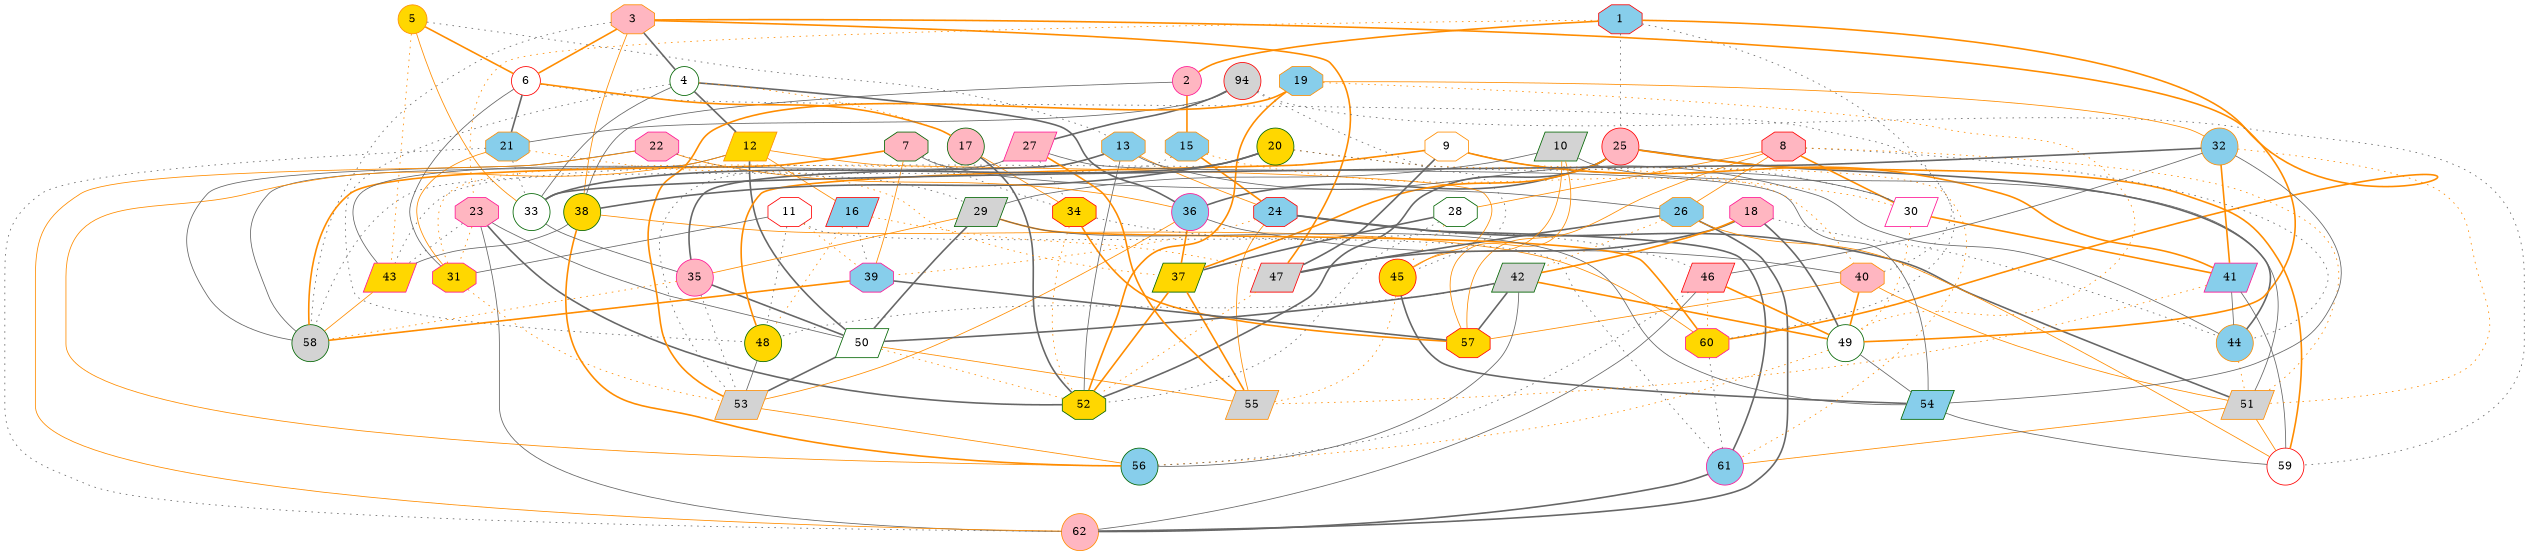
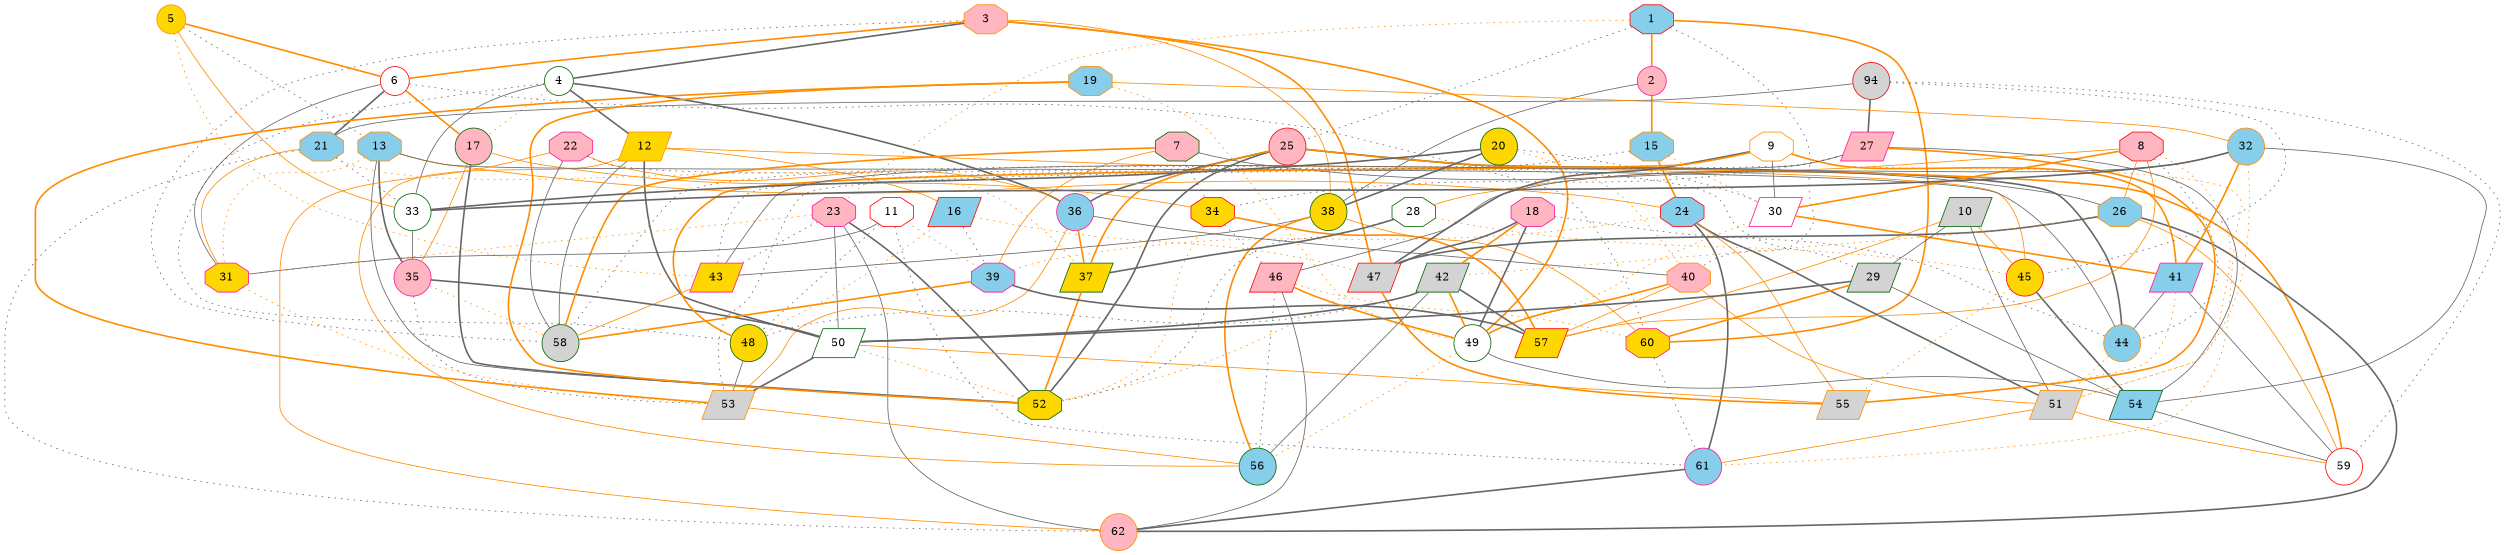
(841, 244) -> (445, 216)
(1215, 341) -> (1503, 378)
(1468, 343) -> (1542, 343)
